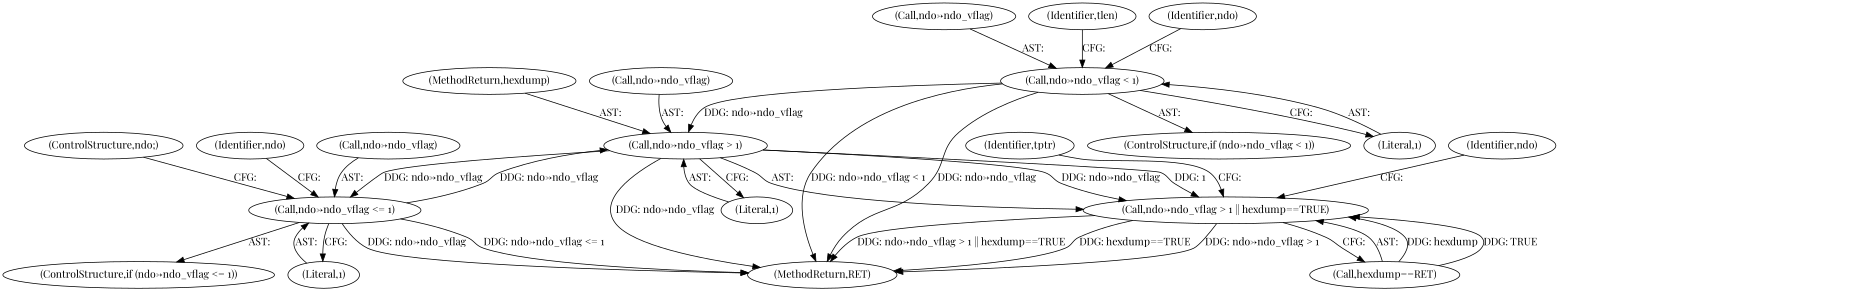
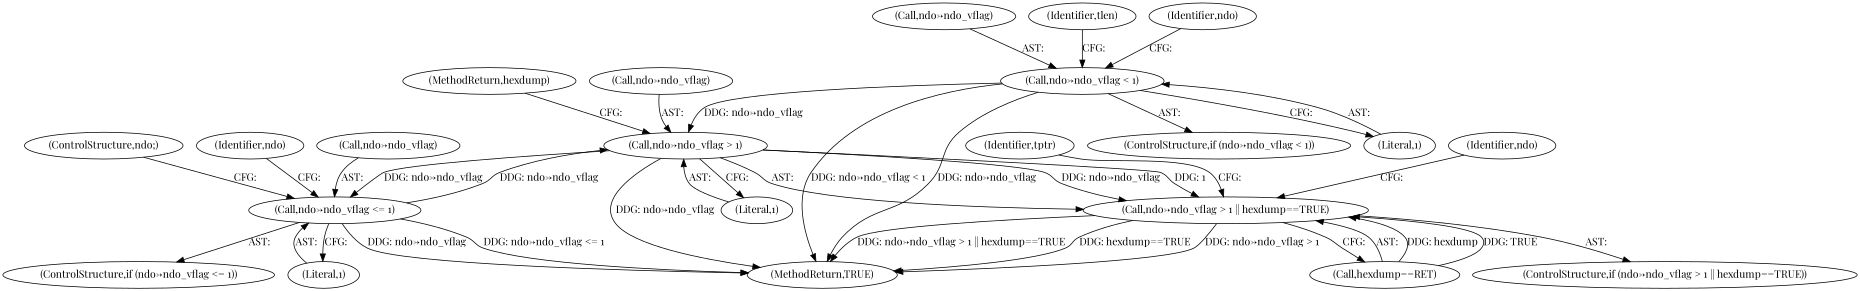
(612, 113) -> (612, 113)
(822, 275) -> (822, 275)
none -> (1665, 275)
